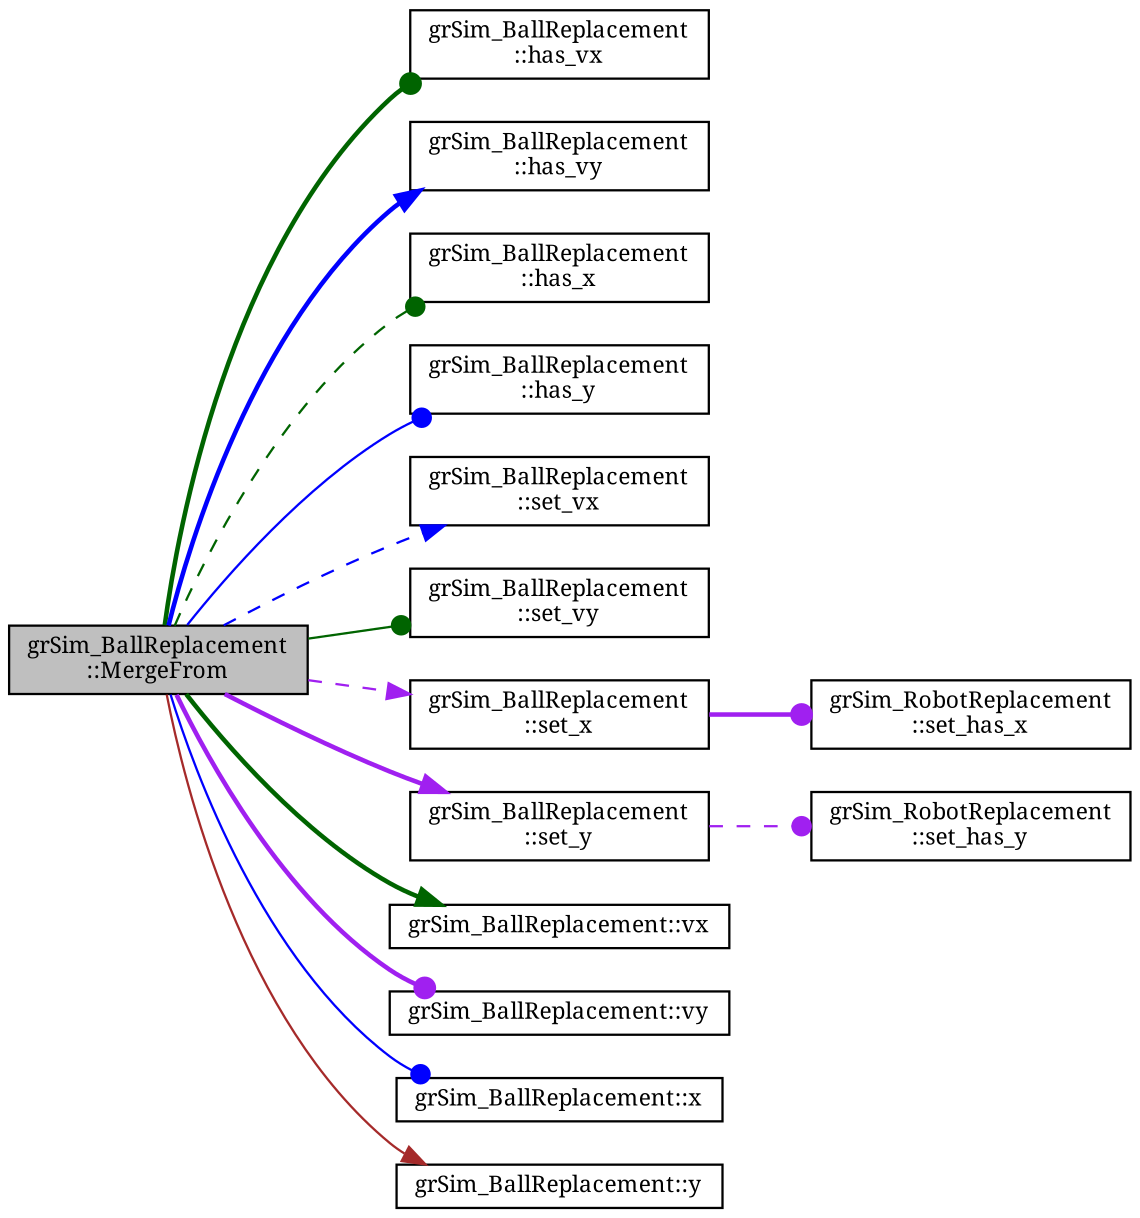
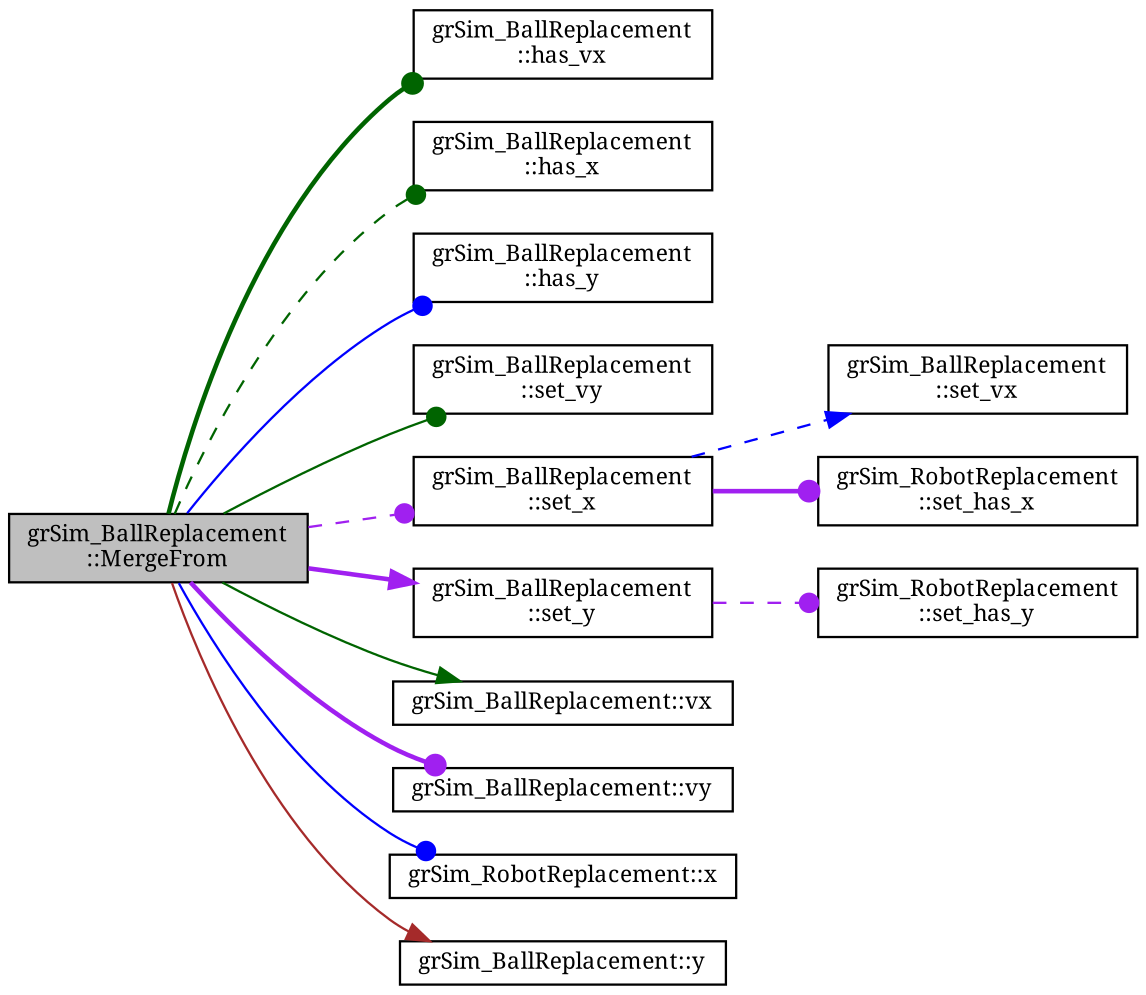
(560, 156) -> none
(322, 576) -> (759, 438)
(348, 686) -> (352, 521)
(291, 809) -> (328, 634)
(560, 1100) -> (563, 876)
